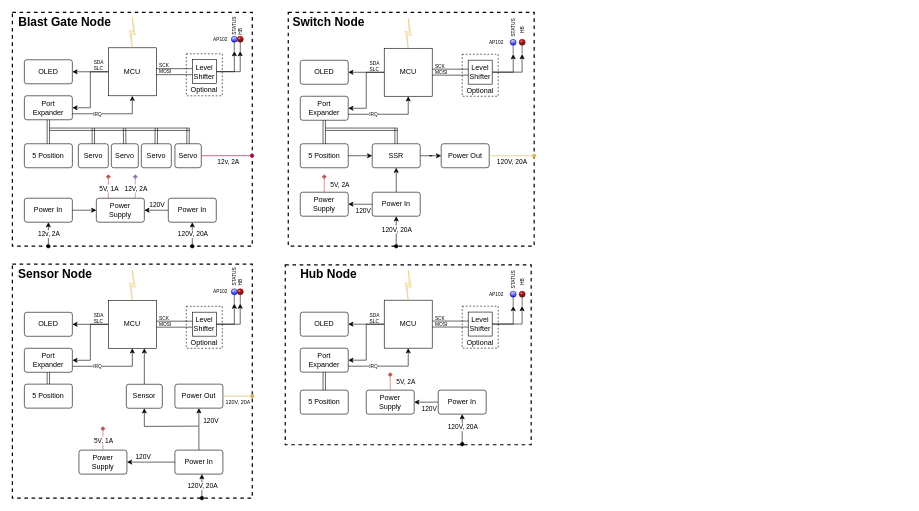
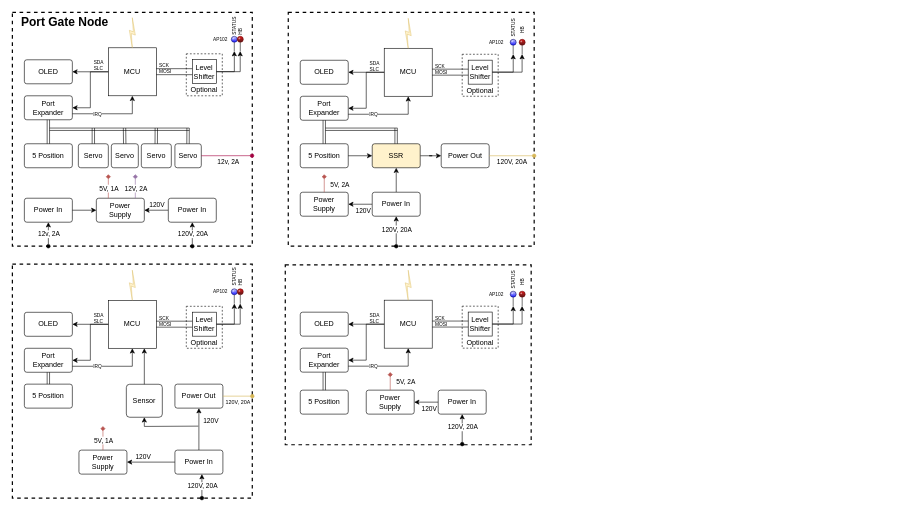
(65, 21) -> (65, 21)
(329, 21) -> none
(396, 156) -> (396, 156)
(329, 273) -> none
(55, 274) -> none
(144, 396) -> (144, 401)
